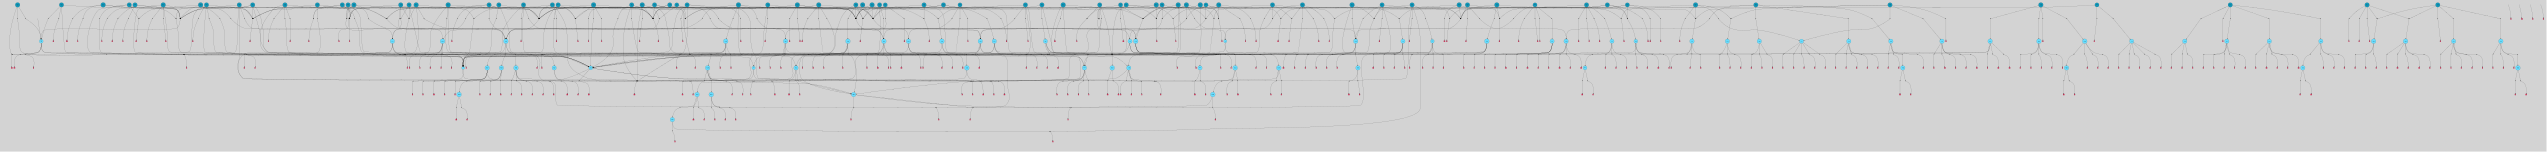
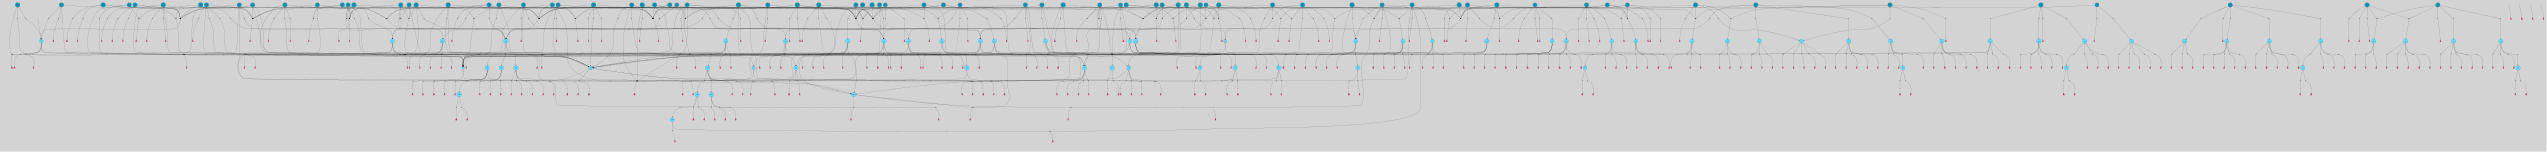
(554, 68) -> none
(1213, 95) -> none
